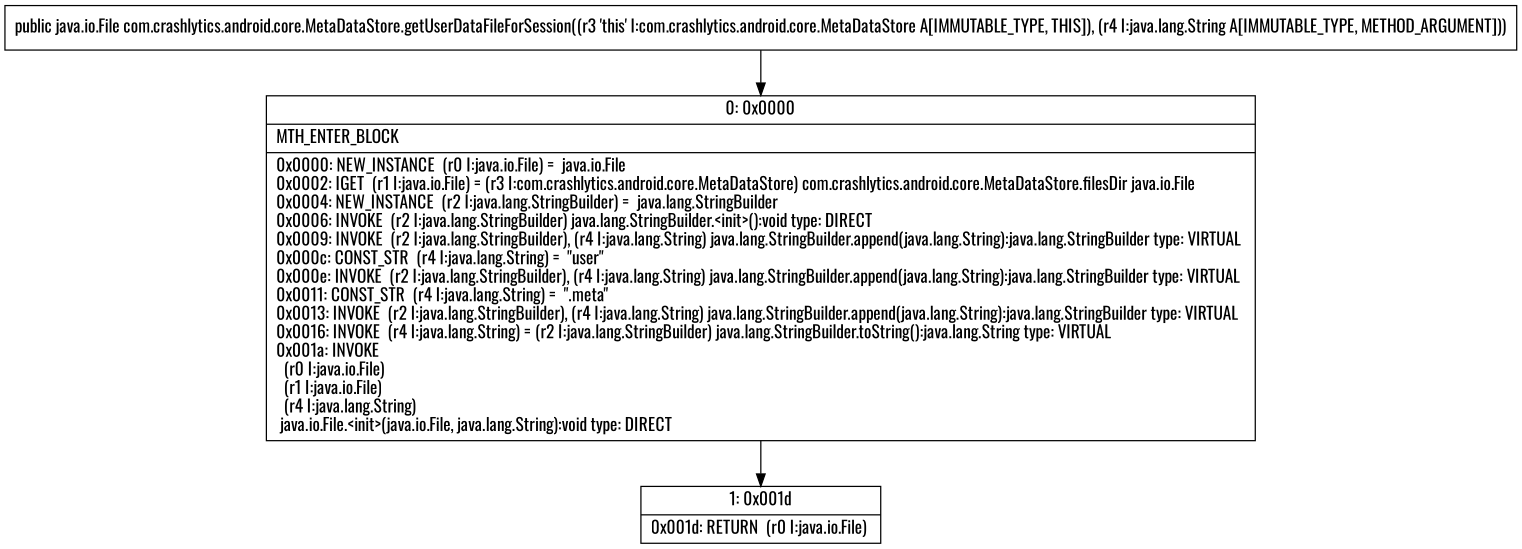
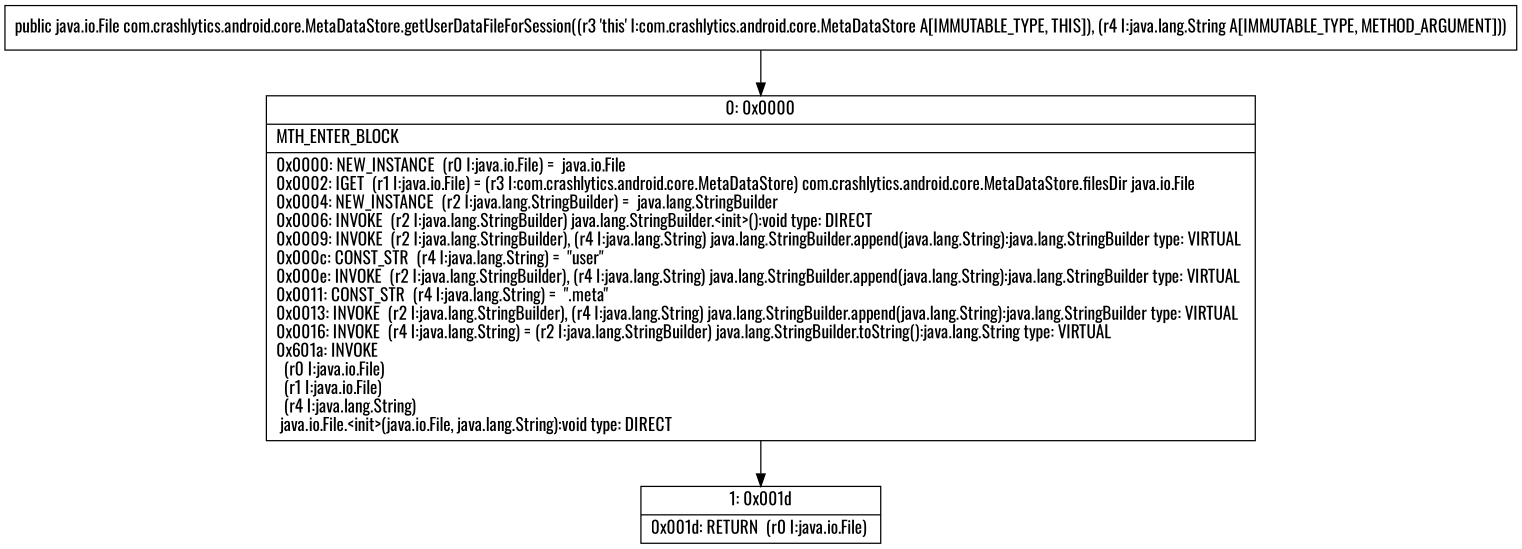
(332, 352) -> (331, 352)
